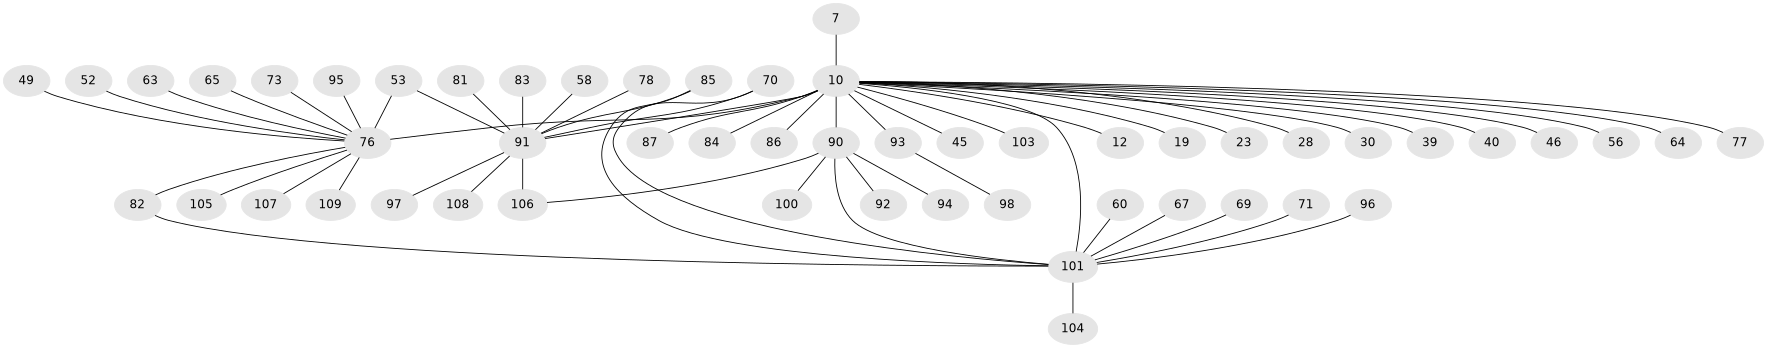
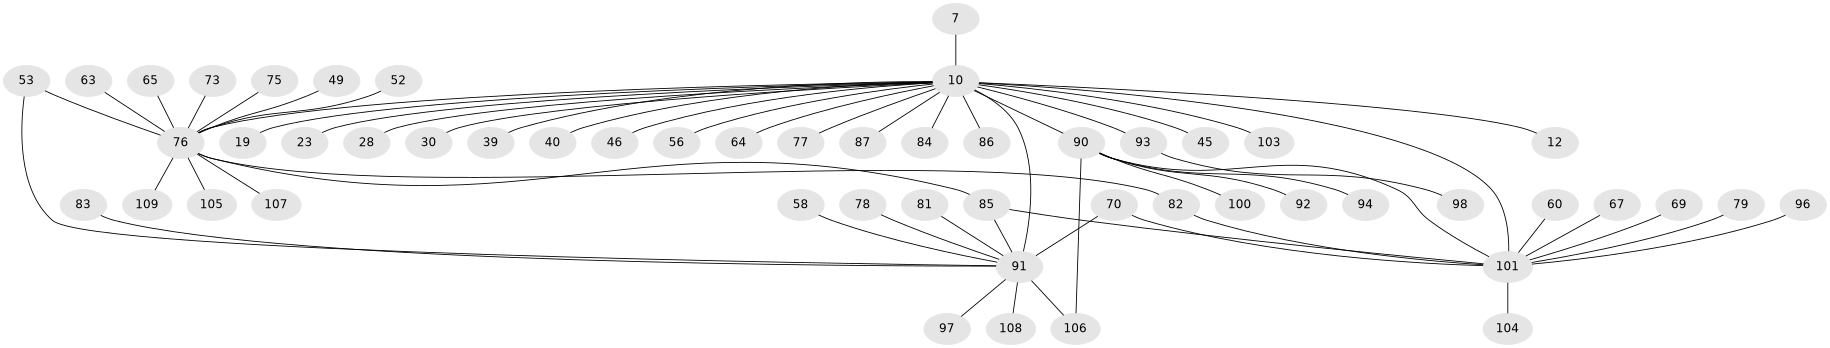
(337, 81) -> (275, 81)
none -> (642, 168)
(1306, 205) -> (1741, 205)
